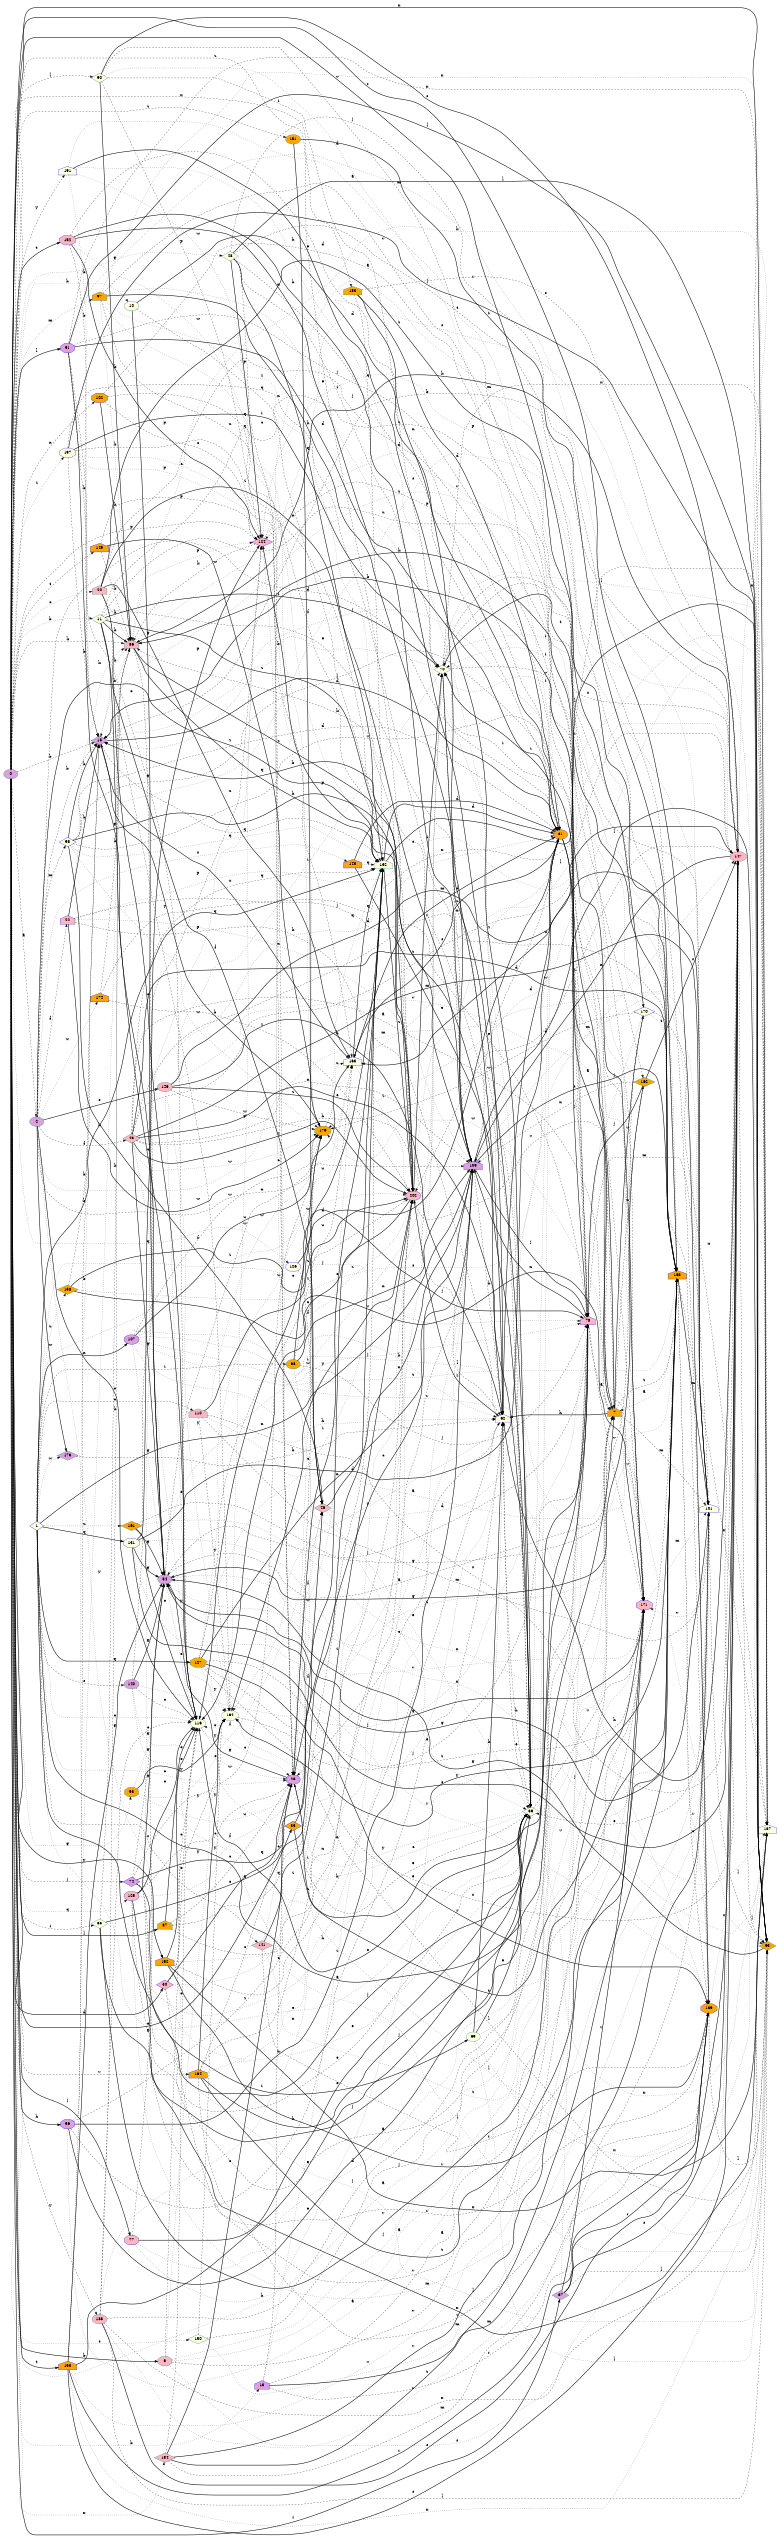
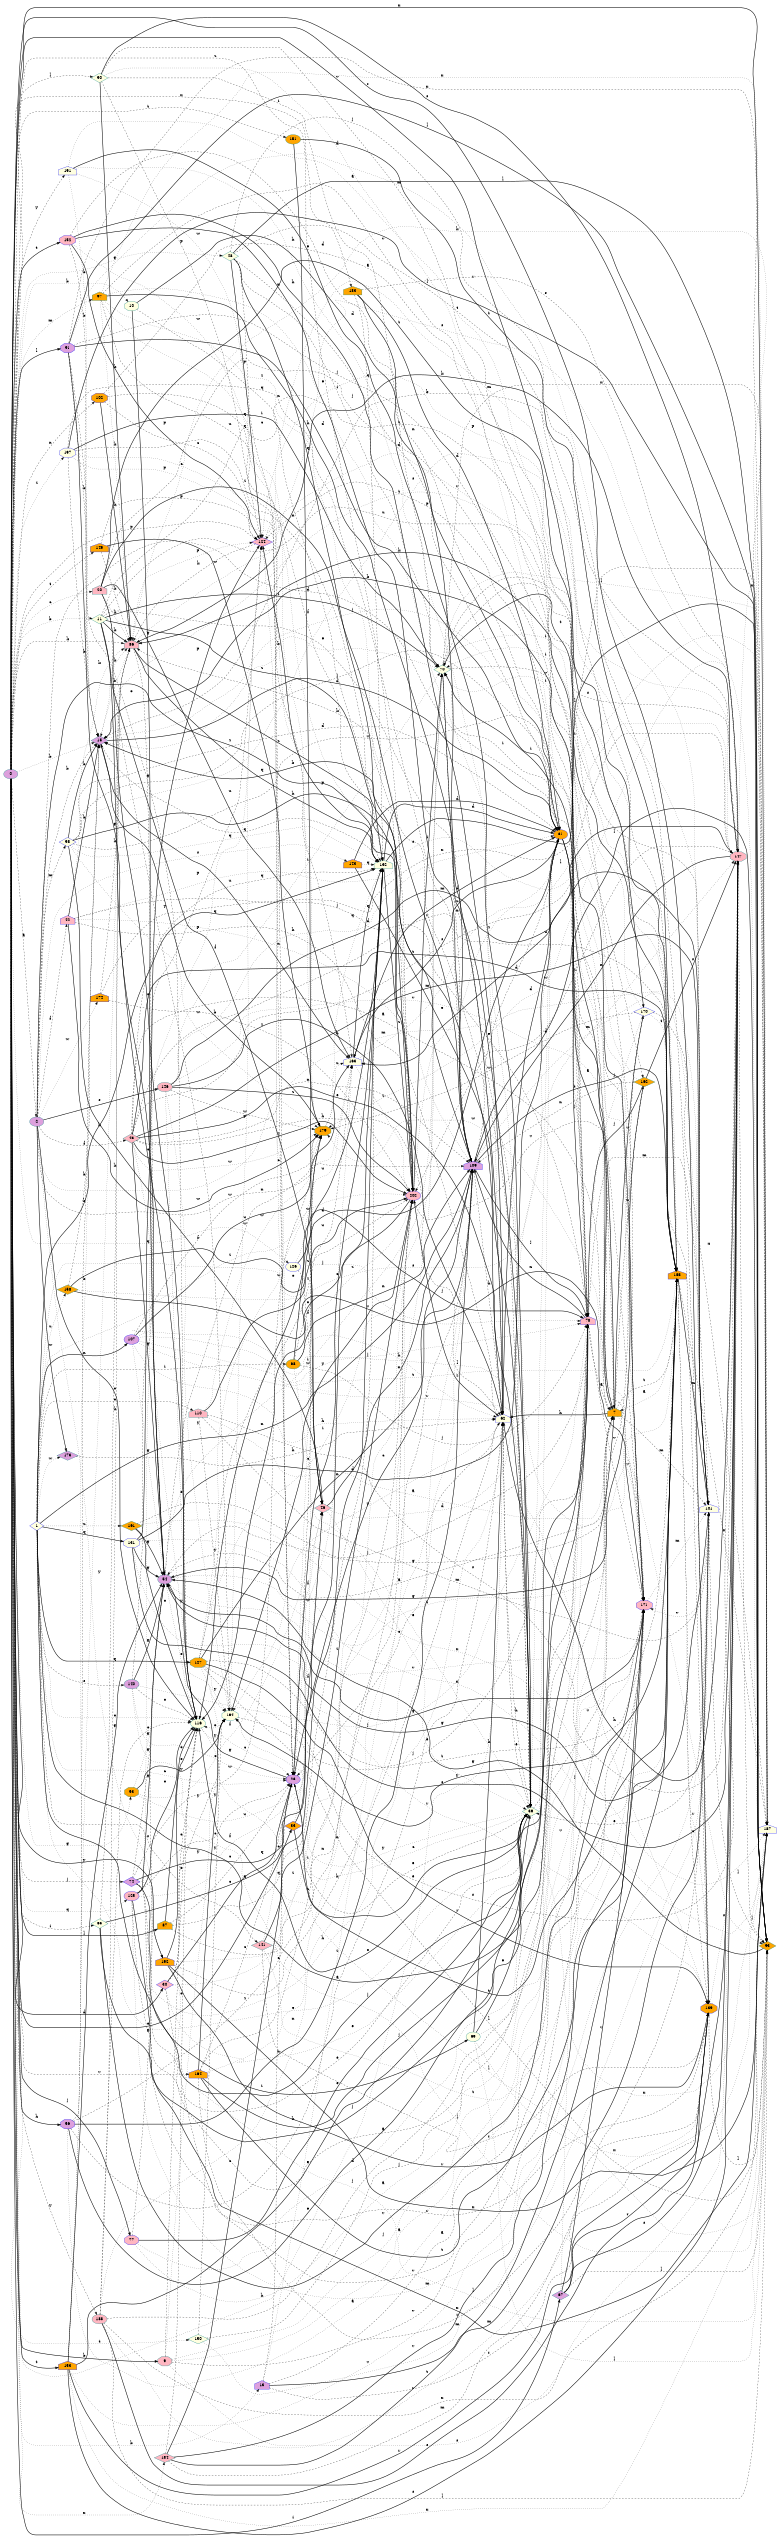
(54, 758) -> (54, 758)
(68, 920) -> (68, 920)
